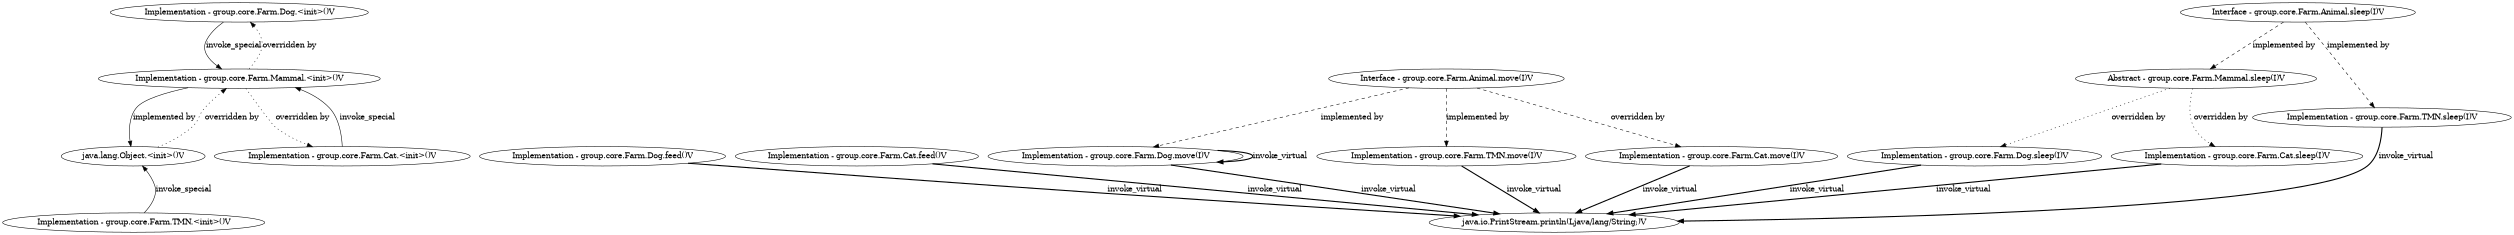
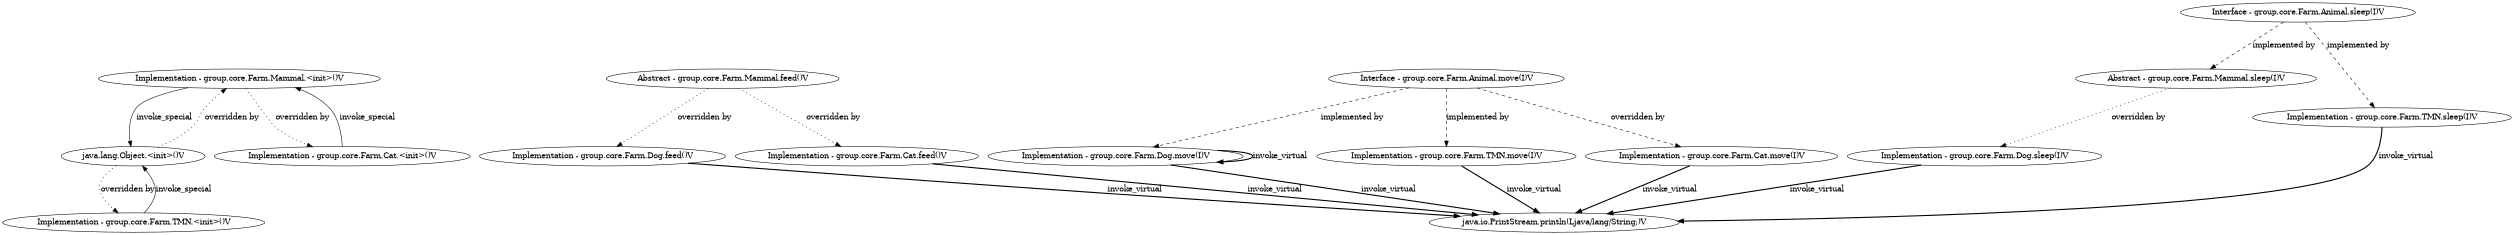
(239, 12) -> none
none -> (723, 79)
(164, 117) -> (164, 117)
(2237, 156) -> none
none -> (100, 187)
